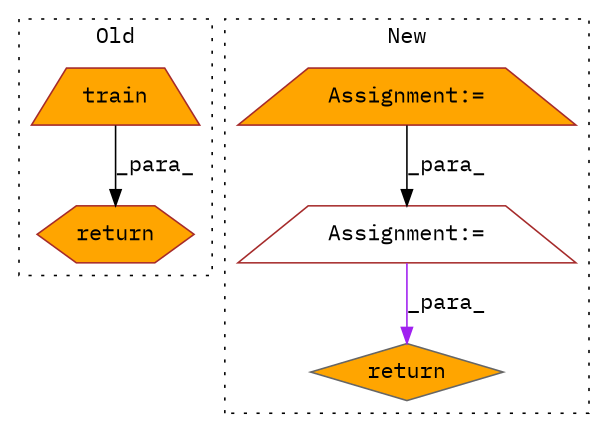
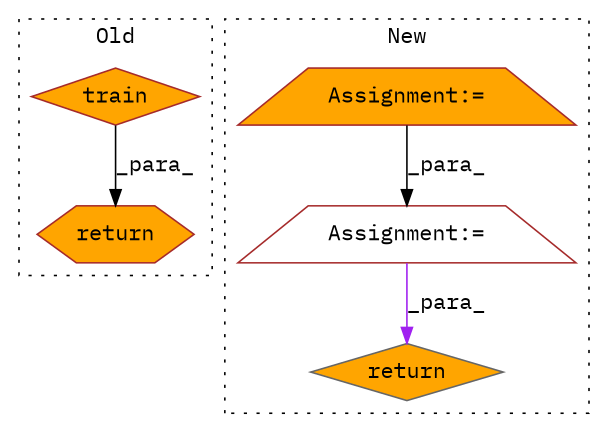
(116, 97) -> (116, 97)
